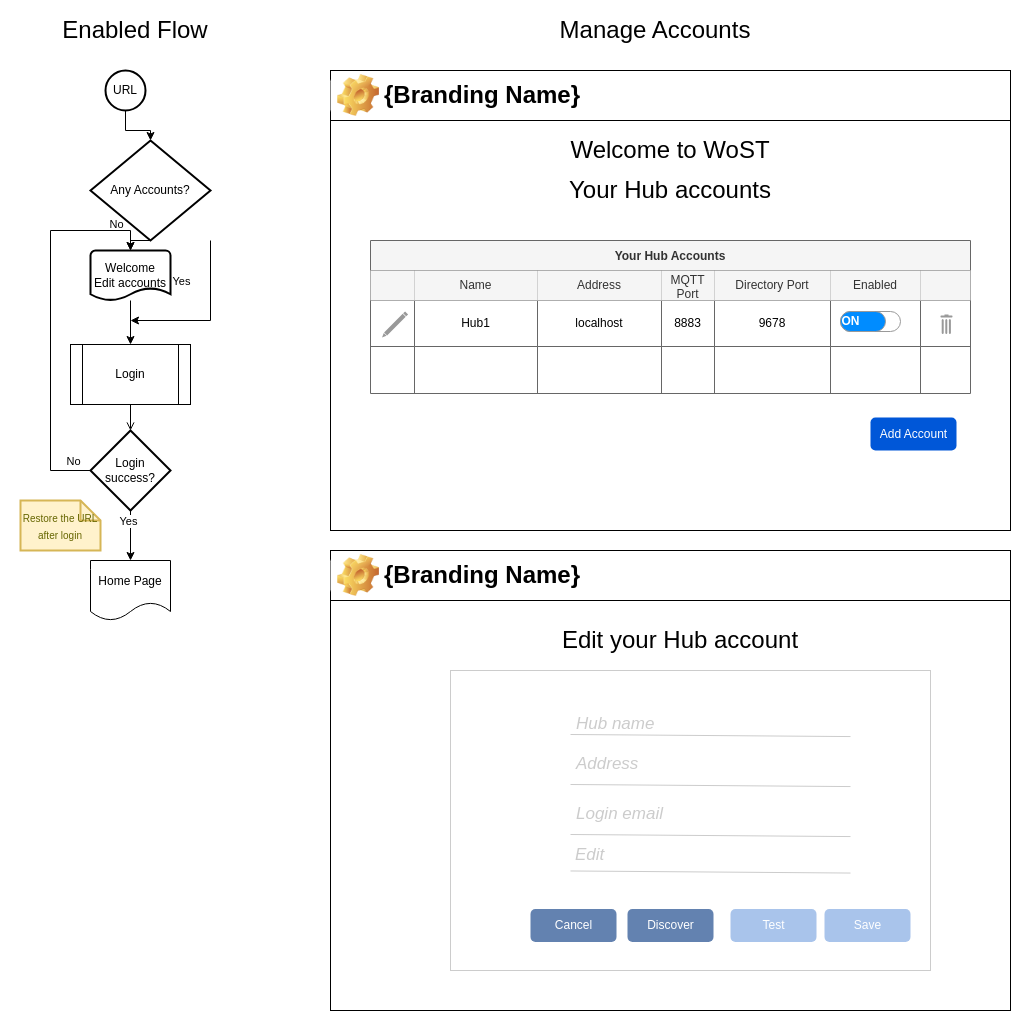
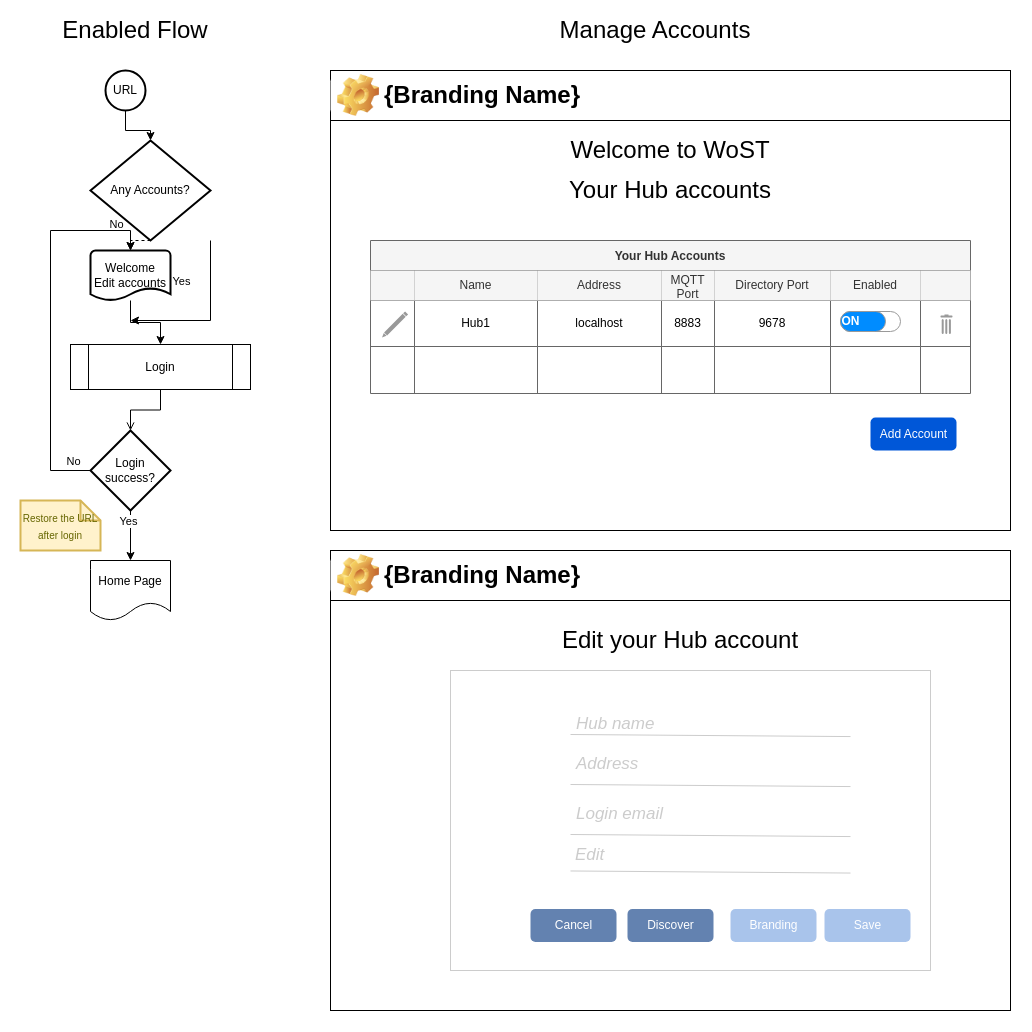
(141, 241) -> (141, 241)
(131, 375) -> (161, 367)
(774, 926) -> (774, 926)
